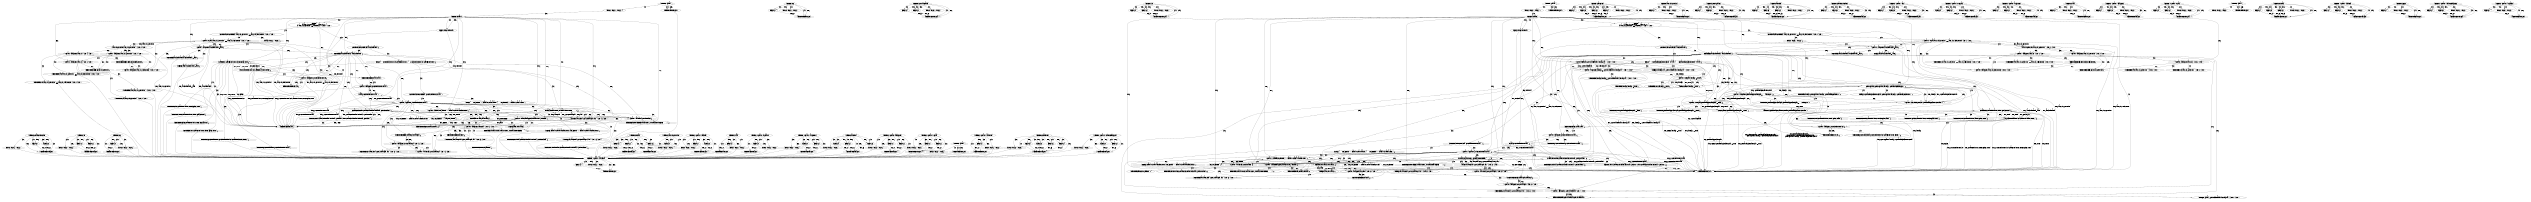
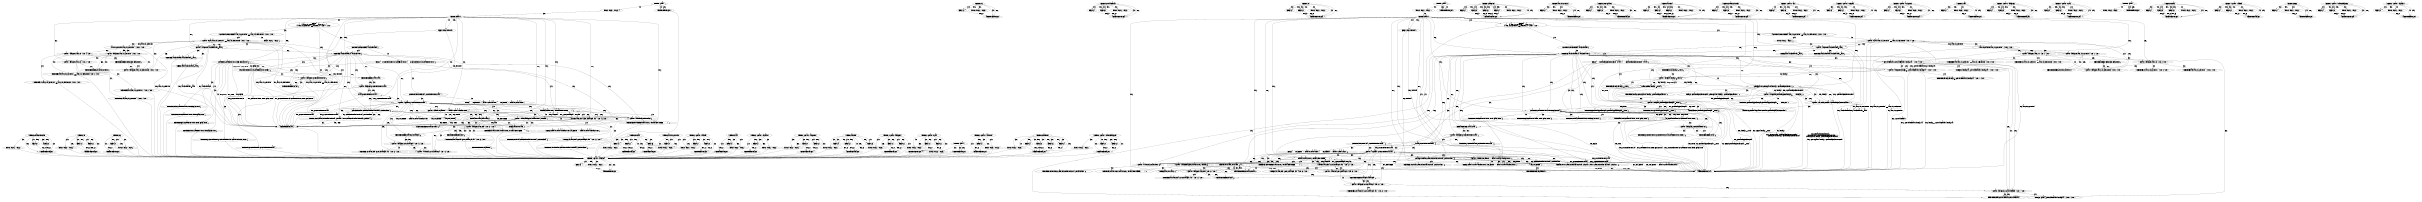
(1670, 81) -> (1671, 74)
none -> (1694, 105)
